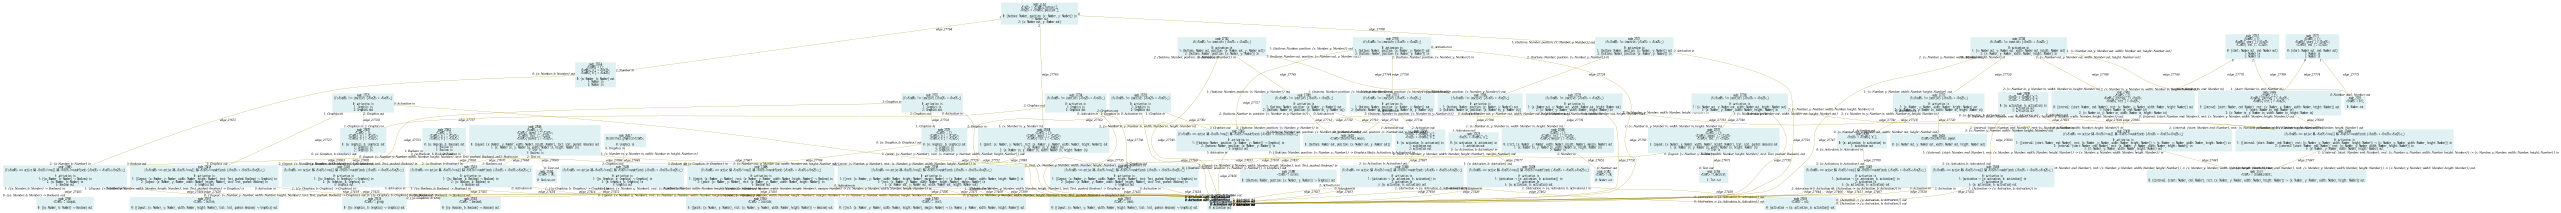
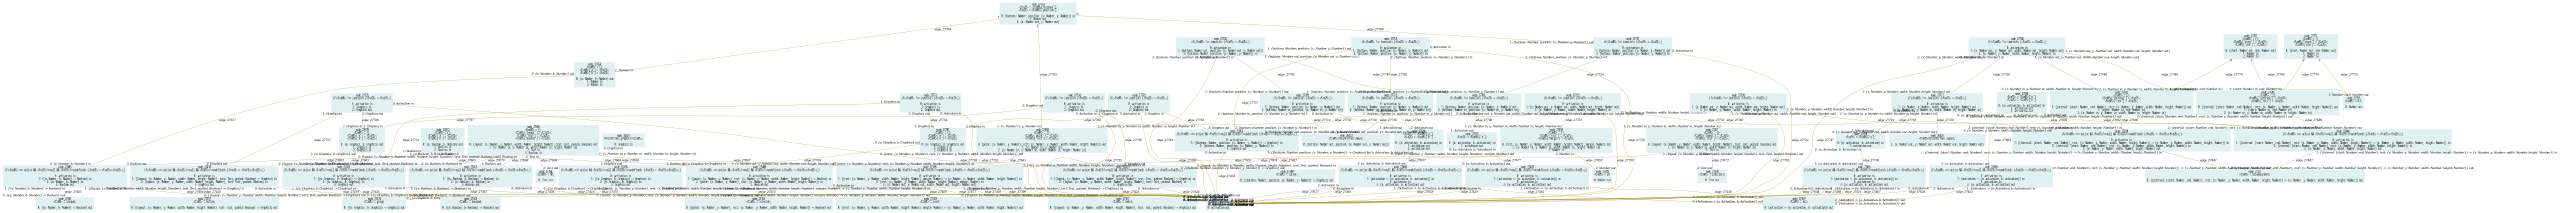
(546, 176) -> (546, 176)
